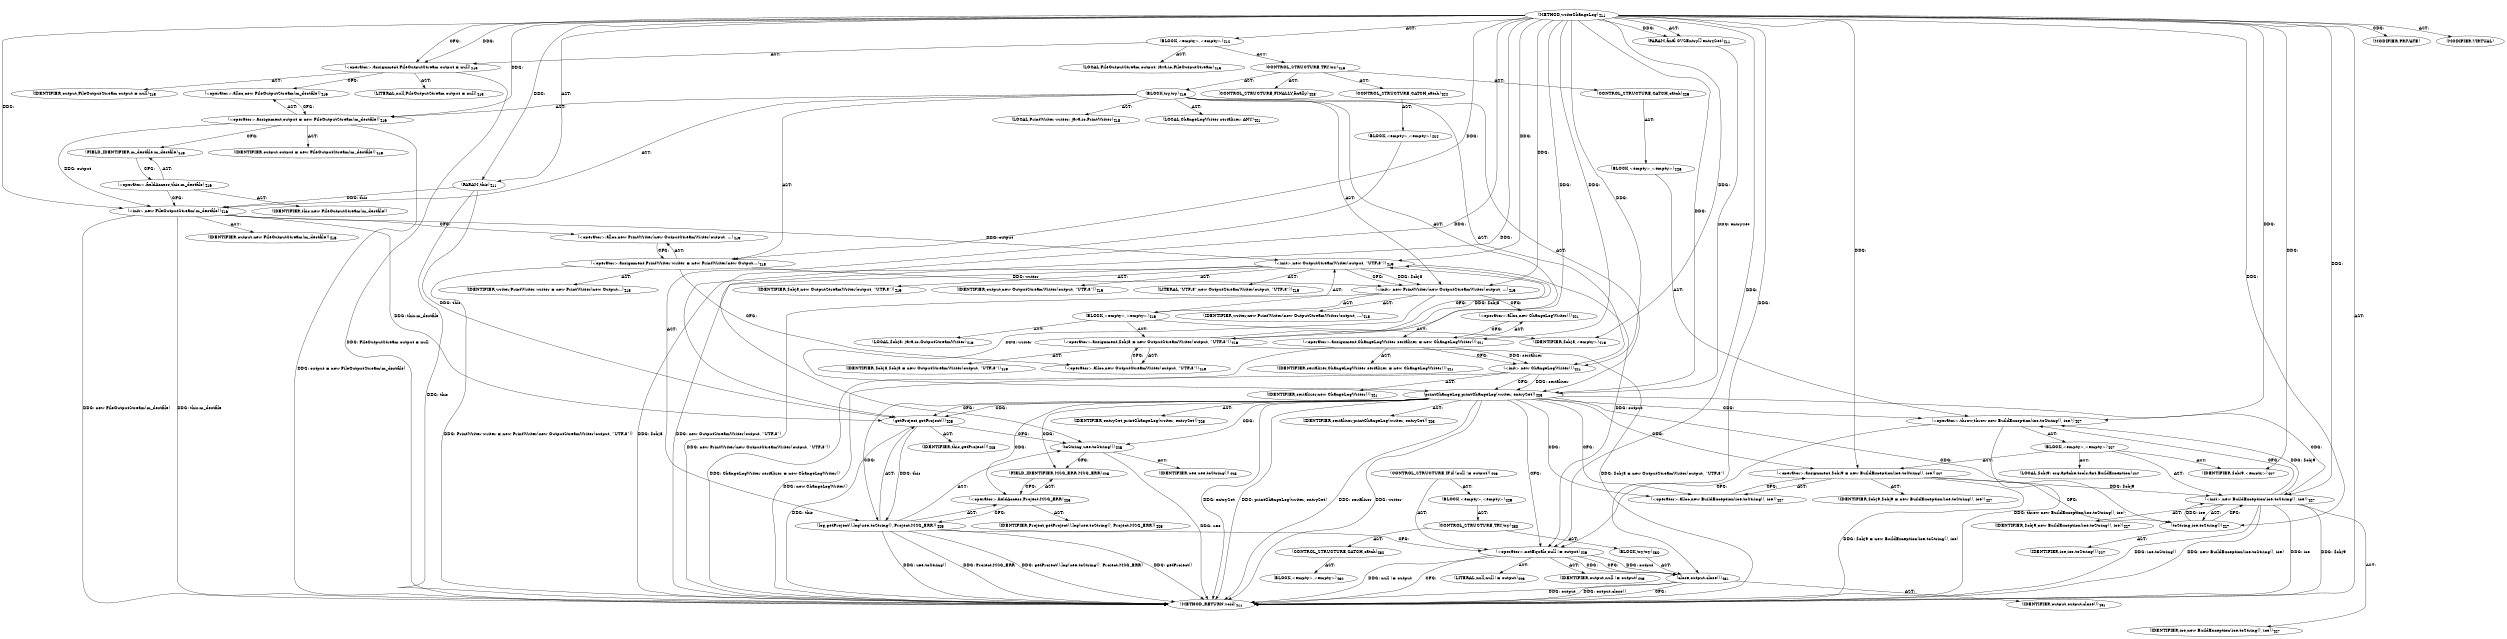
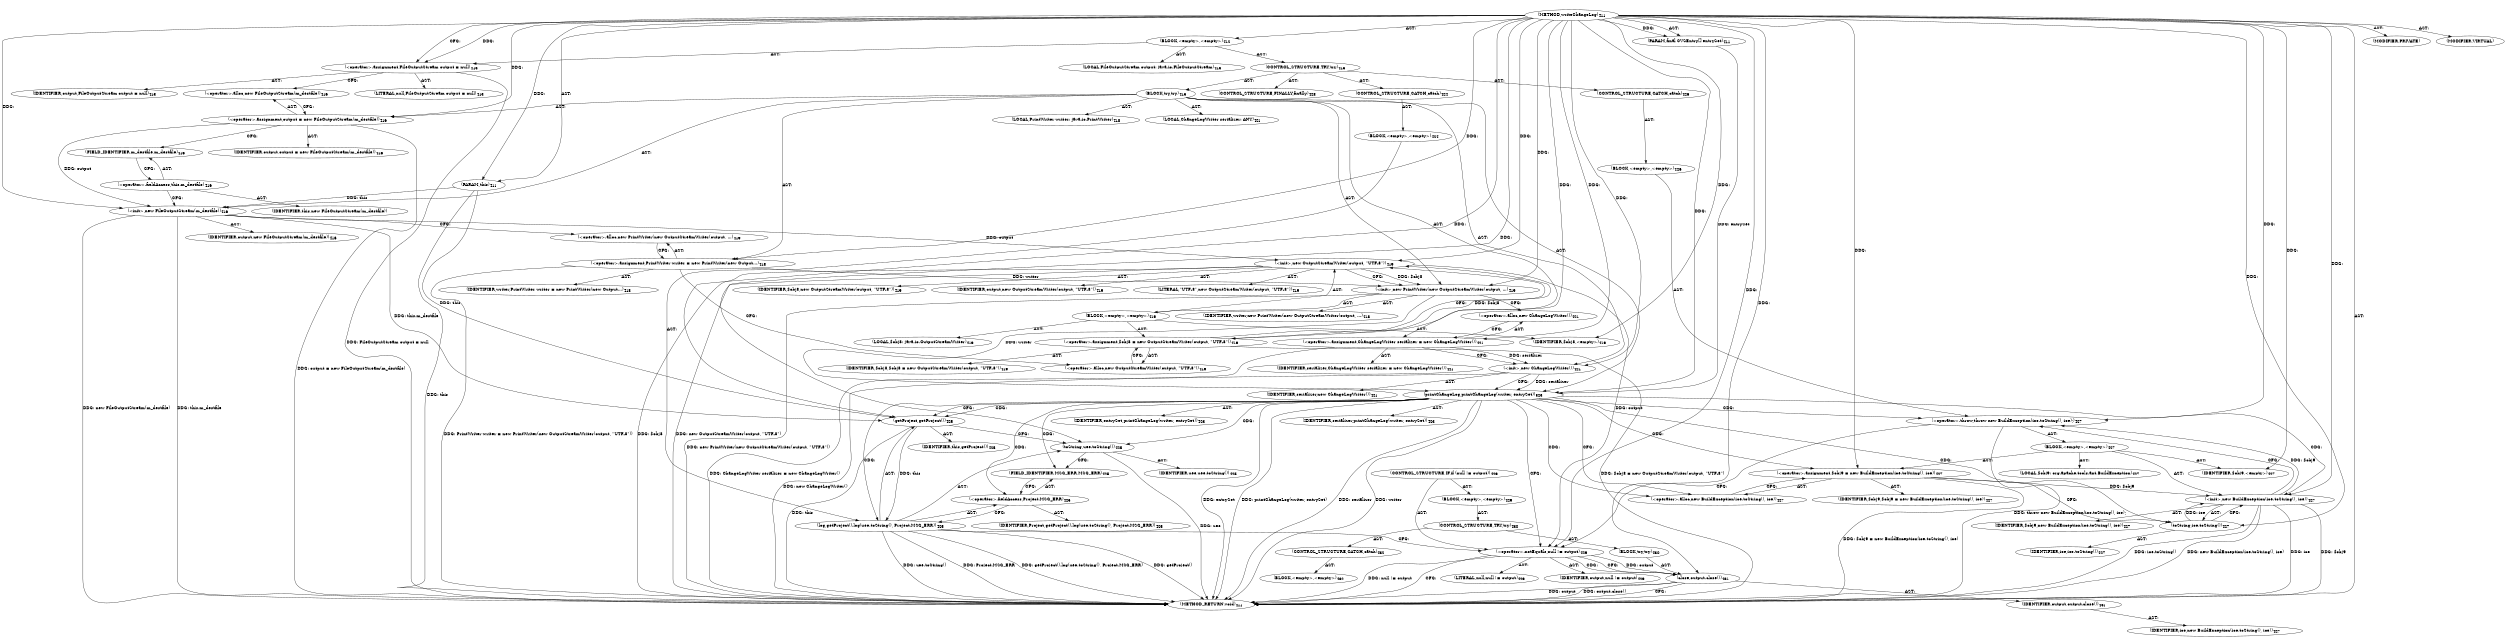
(2379, 28) -> (2379, 28)
(1539, 394) -> (1539, 394)
(2366, 580) -> (2137, 617)
